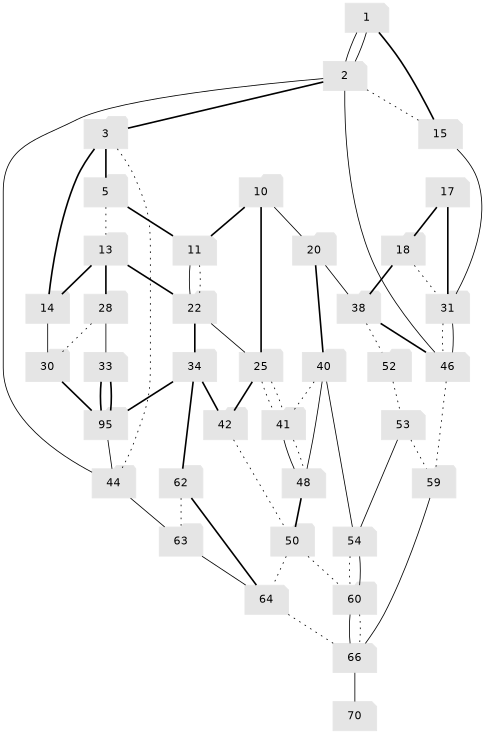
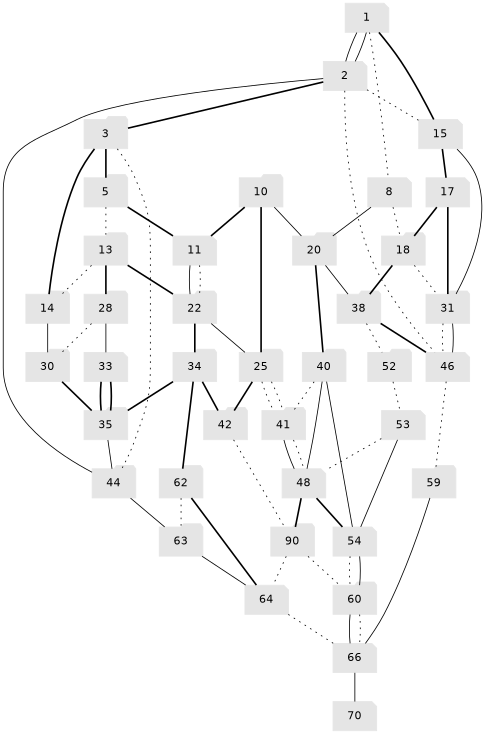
none -> (444, 163)
none -> (390, 192)
(362, 231) -> (362, 231)
(77, 280) -> (77, 280)
(106, 425) -> (106, 425)
(419, 454) -> (354, 454)
none -> (329, 513)
(293, 542) -> (293, 542)
